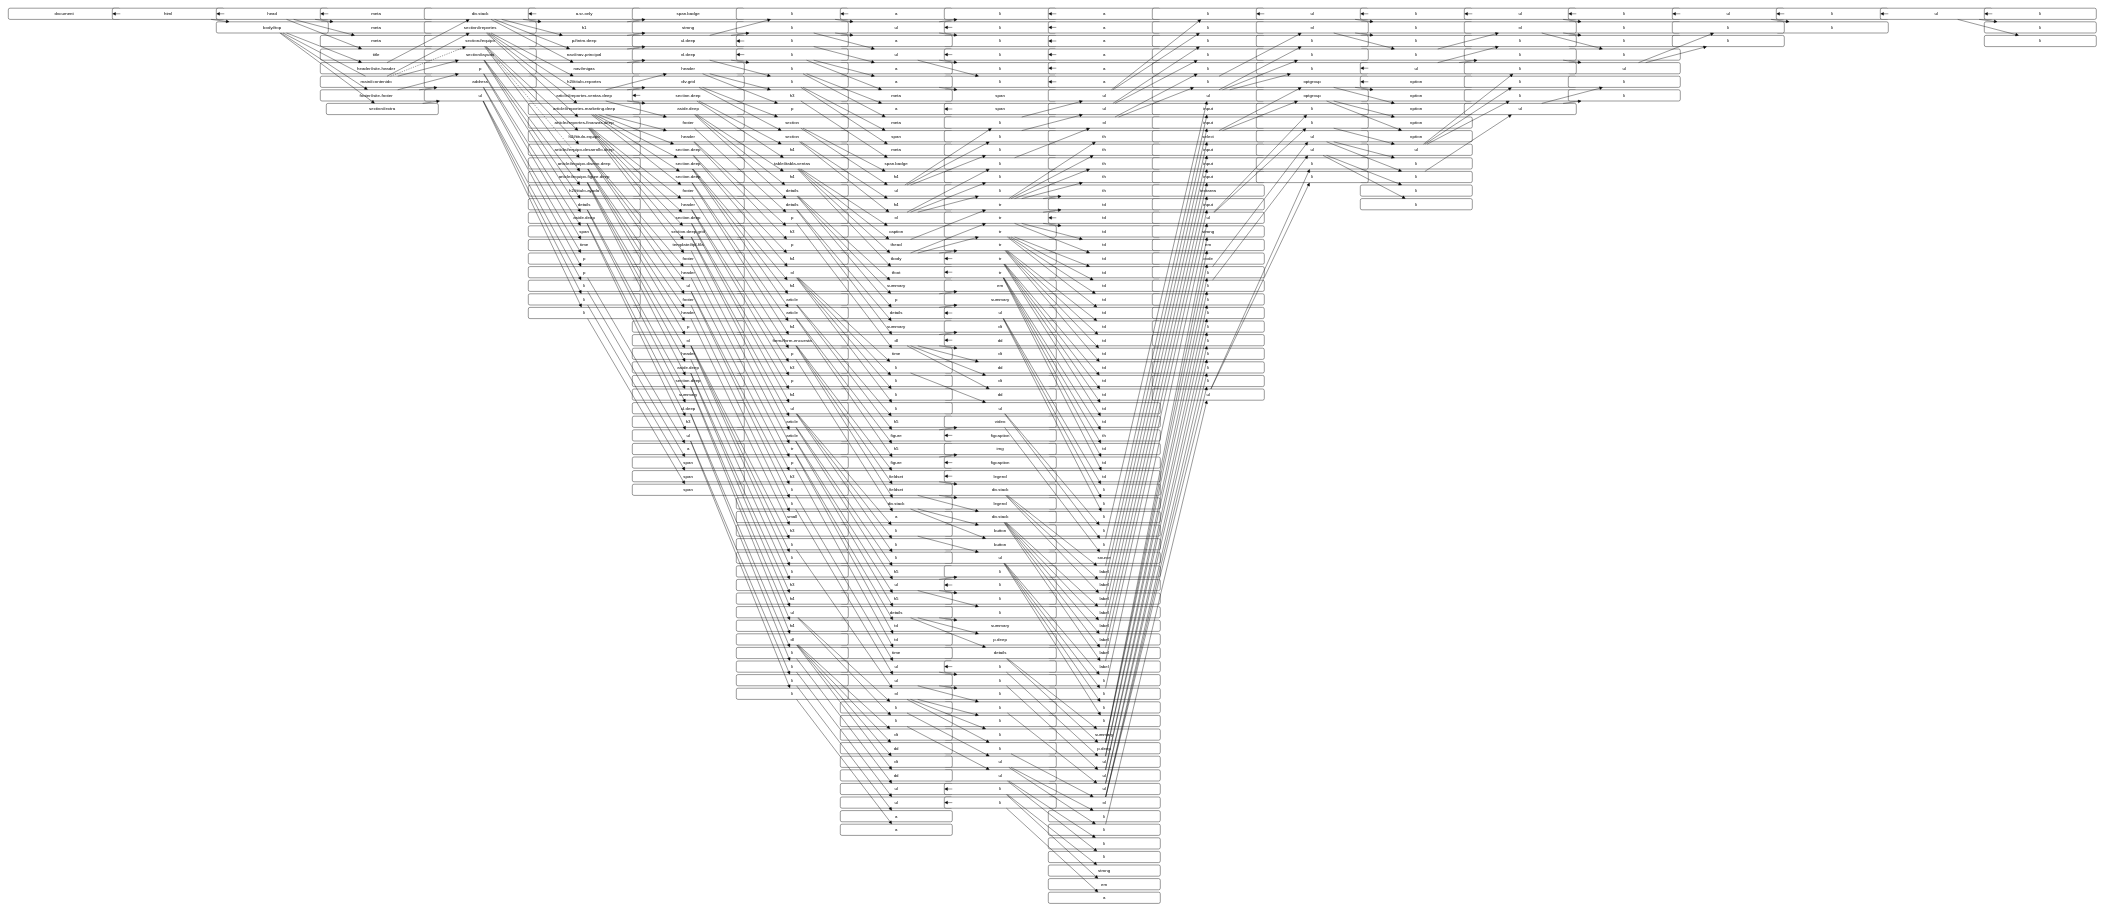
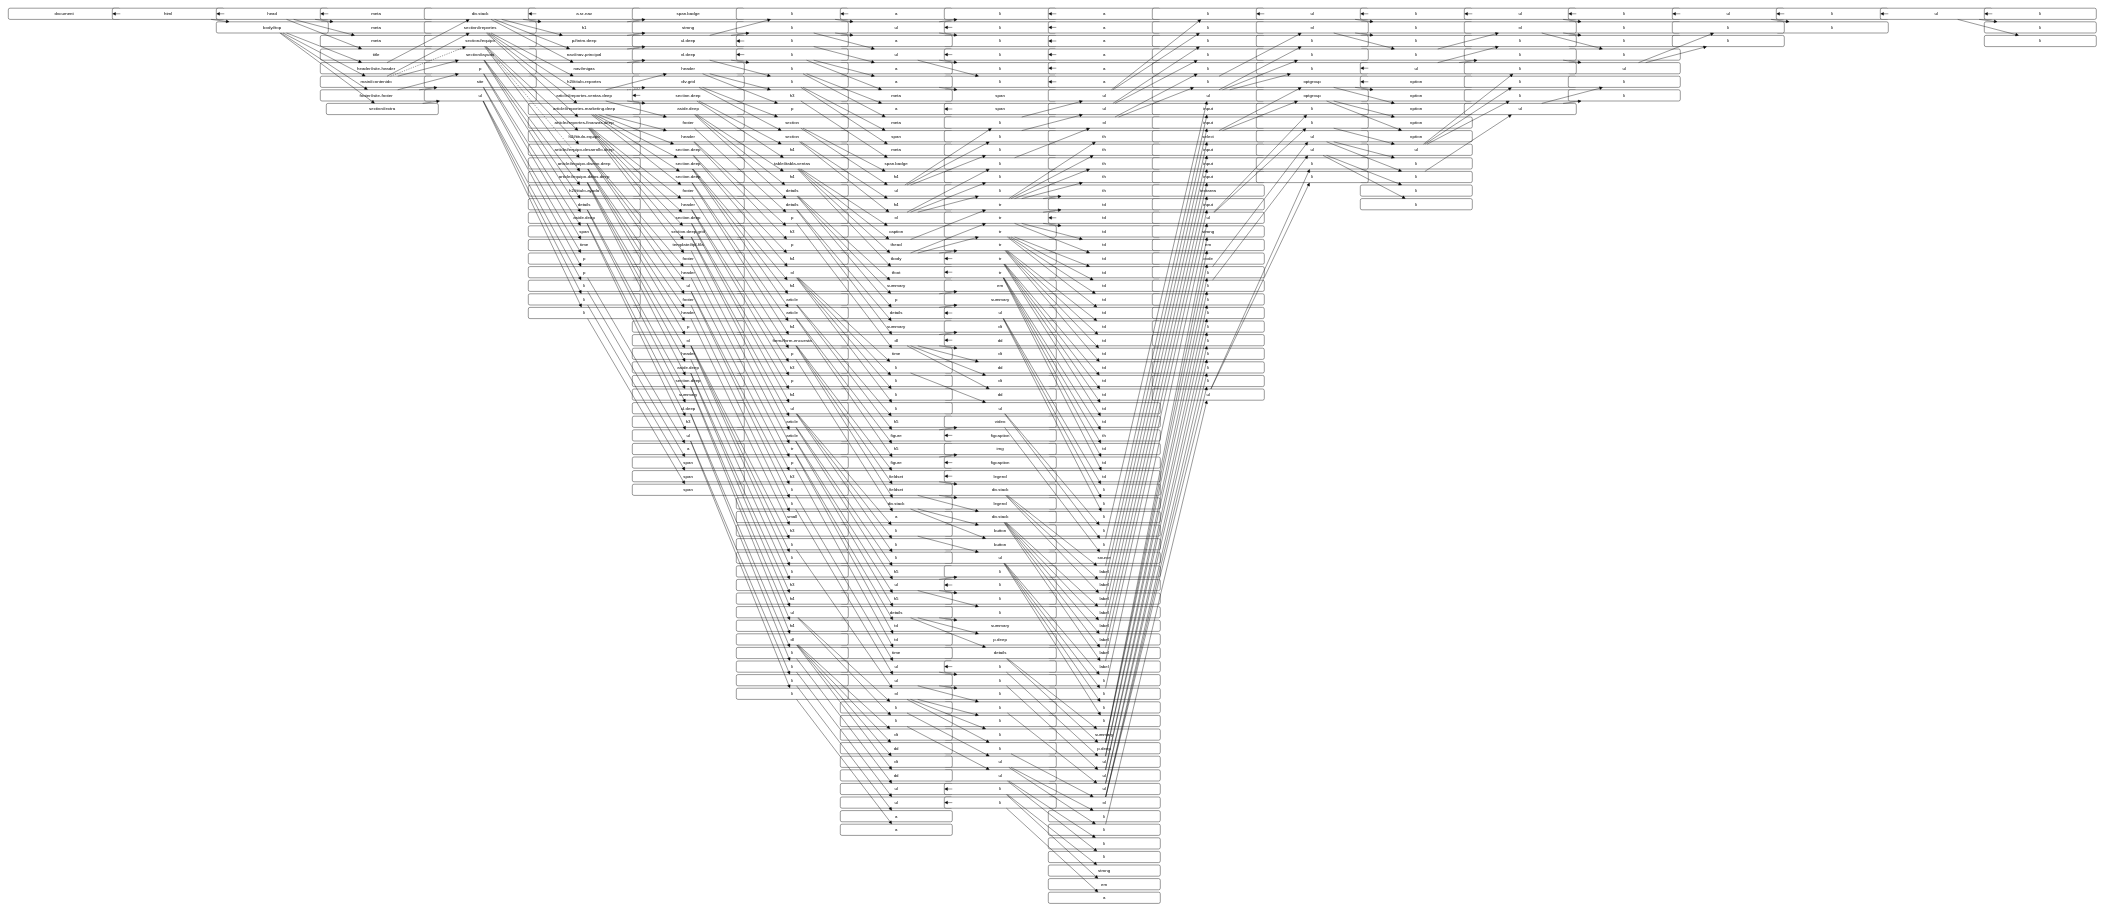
(584, 14) -> (584, 14)
(363, 75) -> (361, 74)
(480, 82) -> (480, 82)
(634, 89) -> (634, 89)
(584, 177) -> (584, 177)
